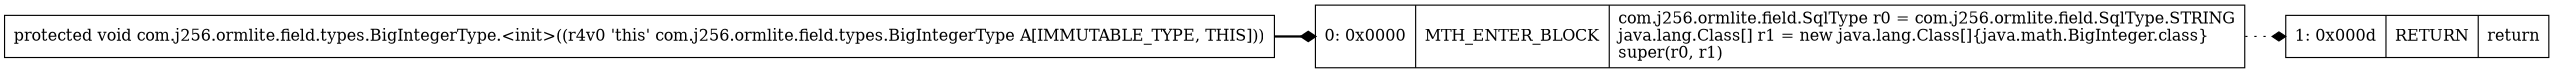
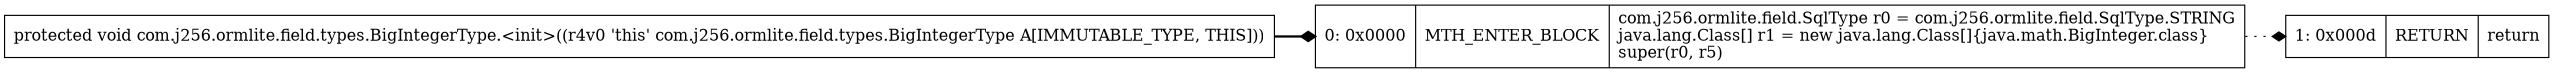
(1671, 53) -> (1671, 53)
